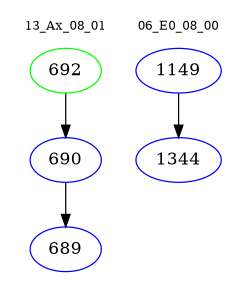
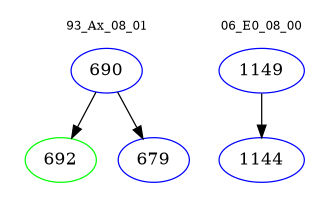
(66, 27) -> (107, 27)
(66, 109) -> (87, 110)
(179, 160) -> (262, 160)
(66, 249) -> (154, 160)
